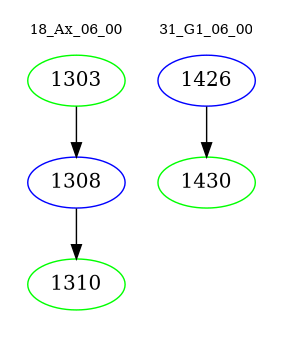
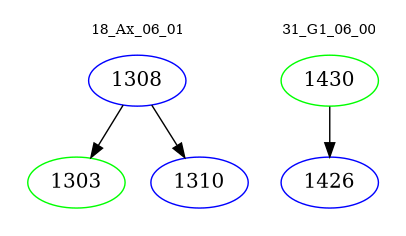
(76, 30) -> (138, 30)
(76, 125) -> (111, 125)
(207, 125) -> (330, 125)
(76, 284) -> (200, 183)
